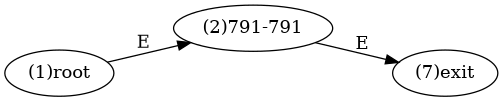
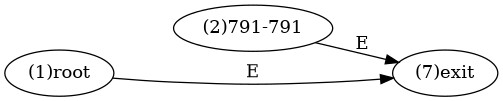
(143, 54) -> (246, 84)
